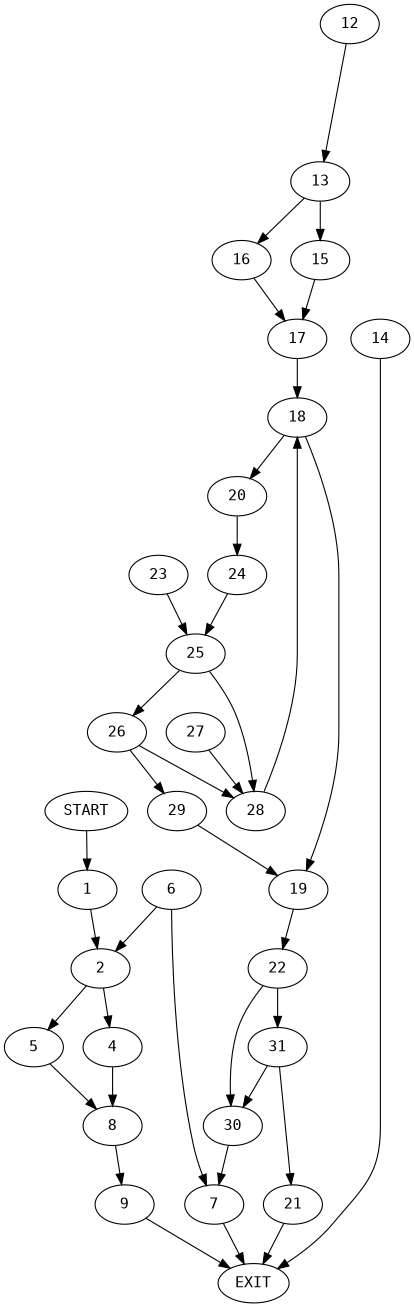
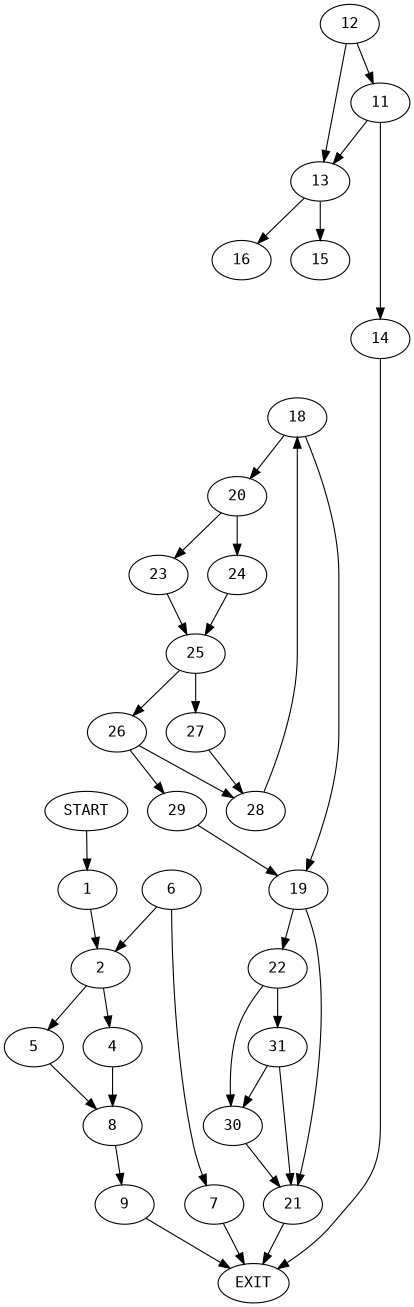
none -> (380, 103)
(297, 339) -> none
none -> (202, 532)
(239, 723) -> (196, 688)
none -> (320, 1042)
(225, 1160) -> (259, 1161)
